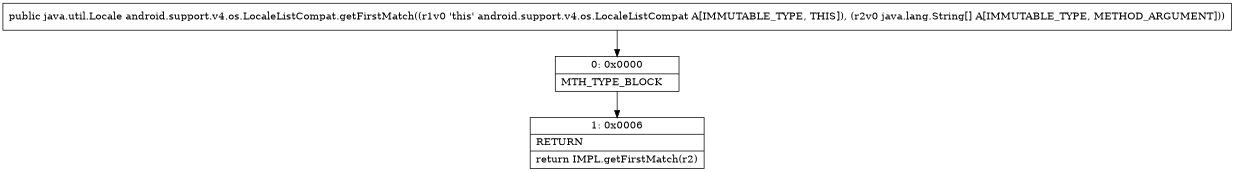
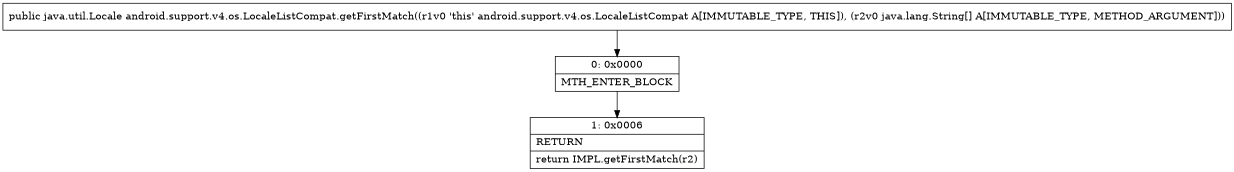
(612, 82) -> (617, 82)
